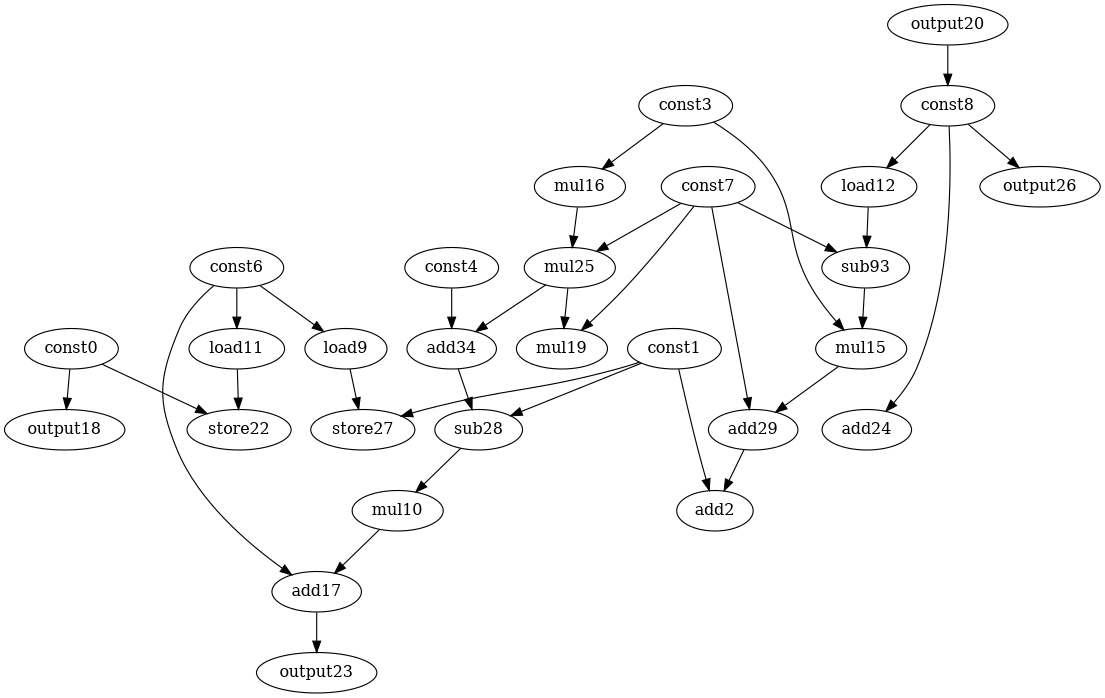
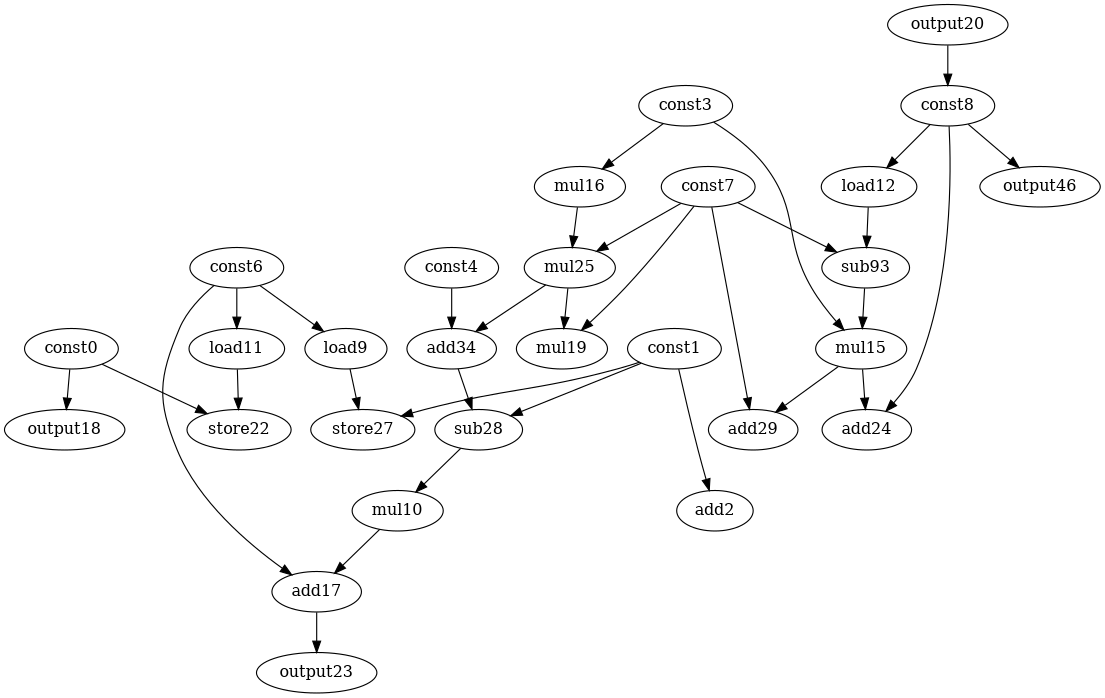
(1040, 187) -> (1040, 187)
none -> (864, 384)
(736, 465) -> none
